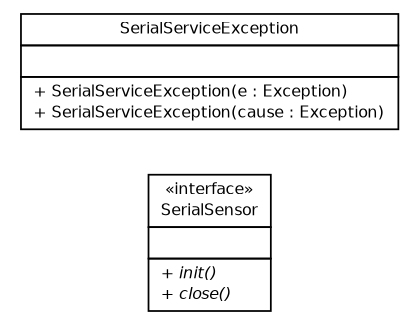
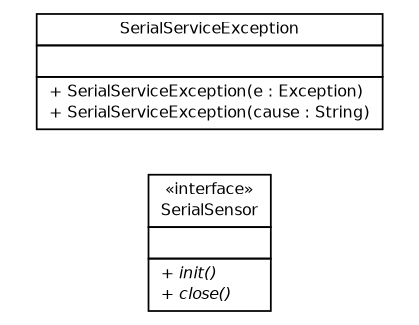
(210, 113) -> (210, 113)
